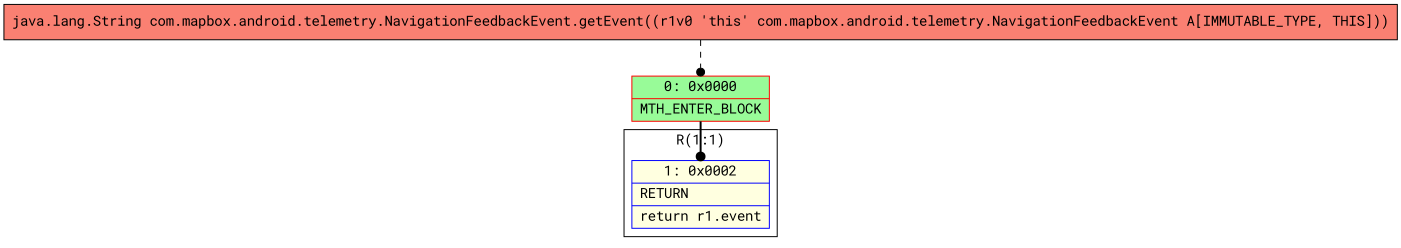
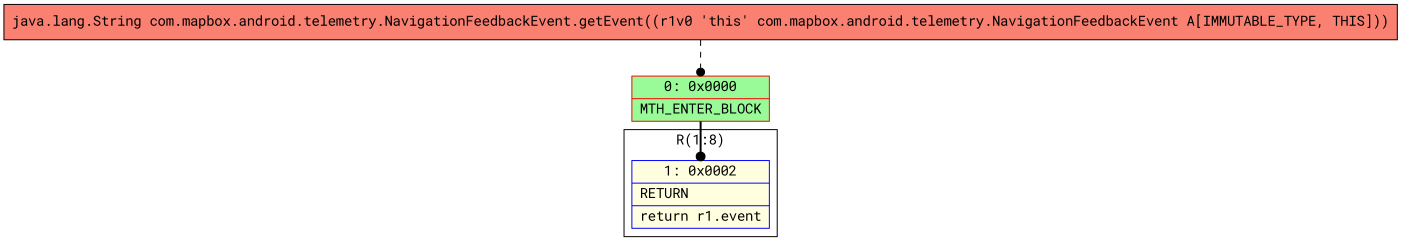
(701, 141) -> (701, 141)
